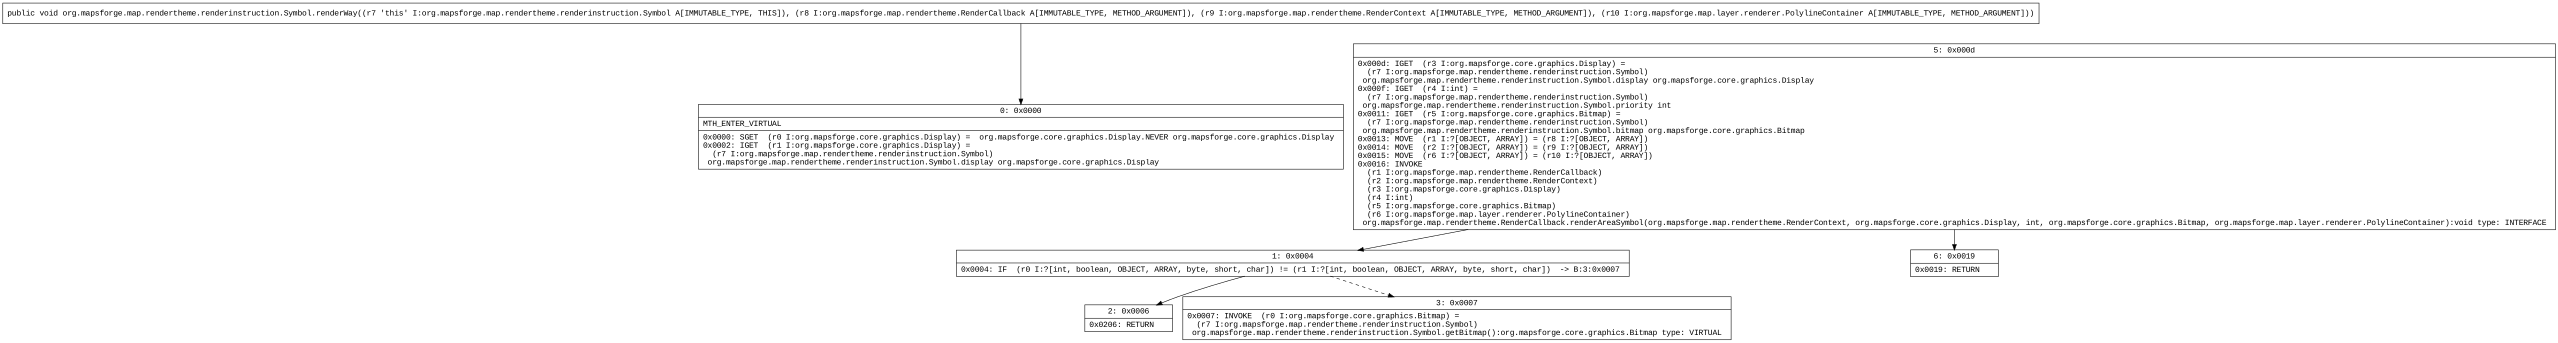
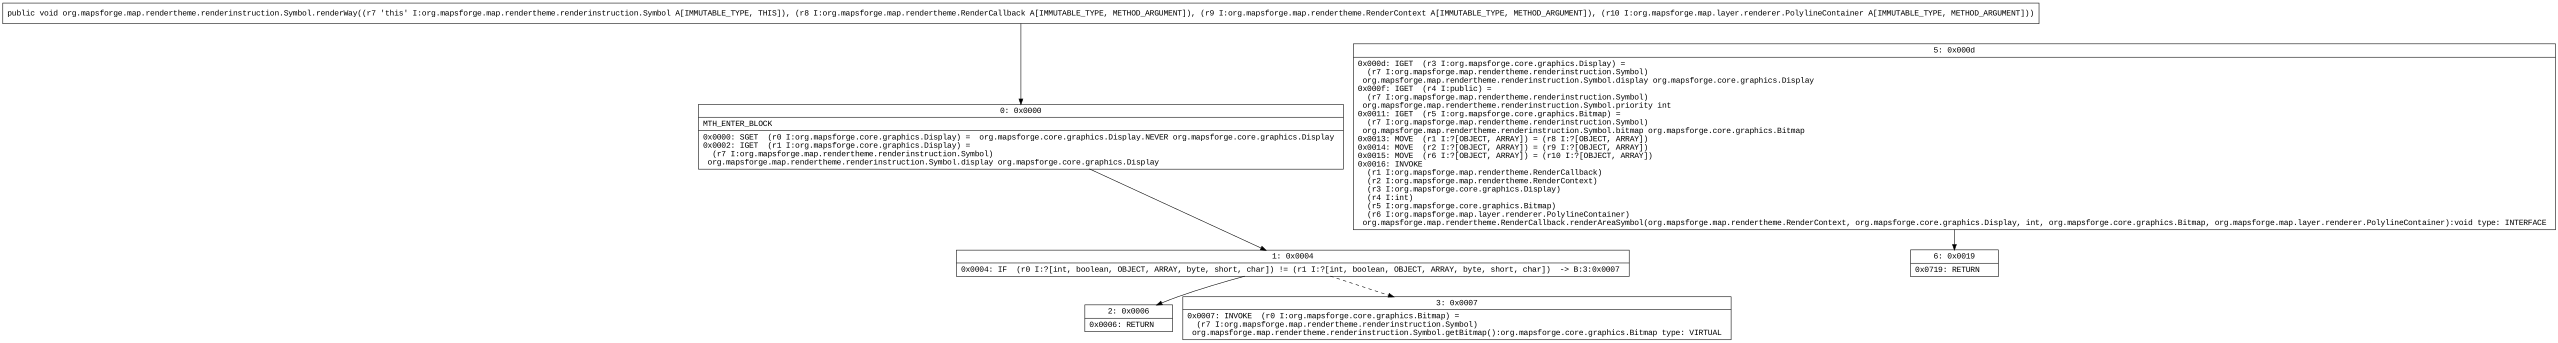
(1420, 89) -> (1427, 89)
(742, 124) -> (738, 124)
(1416, 239) -> (1175, 208)
(1954, 270) -> (1954, 270)
(1129, 325) -> (1129, 325)
